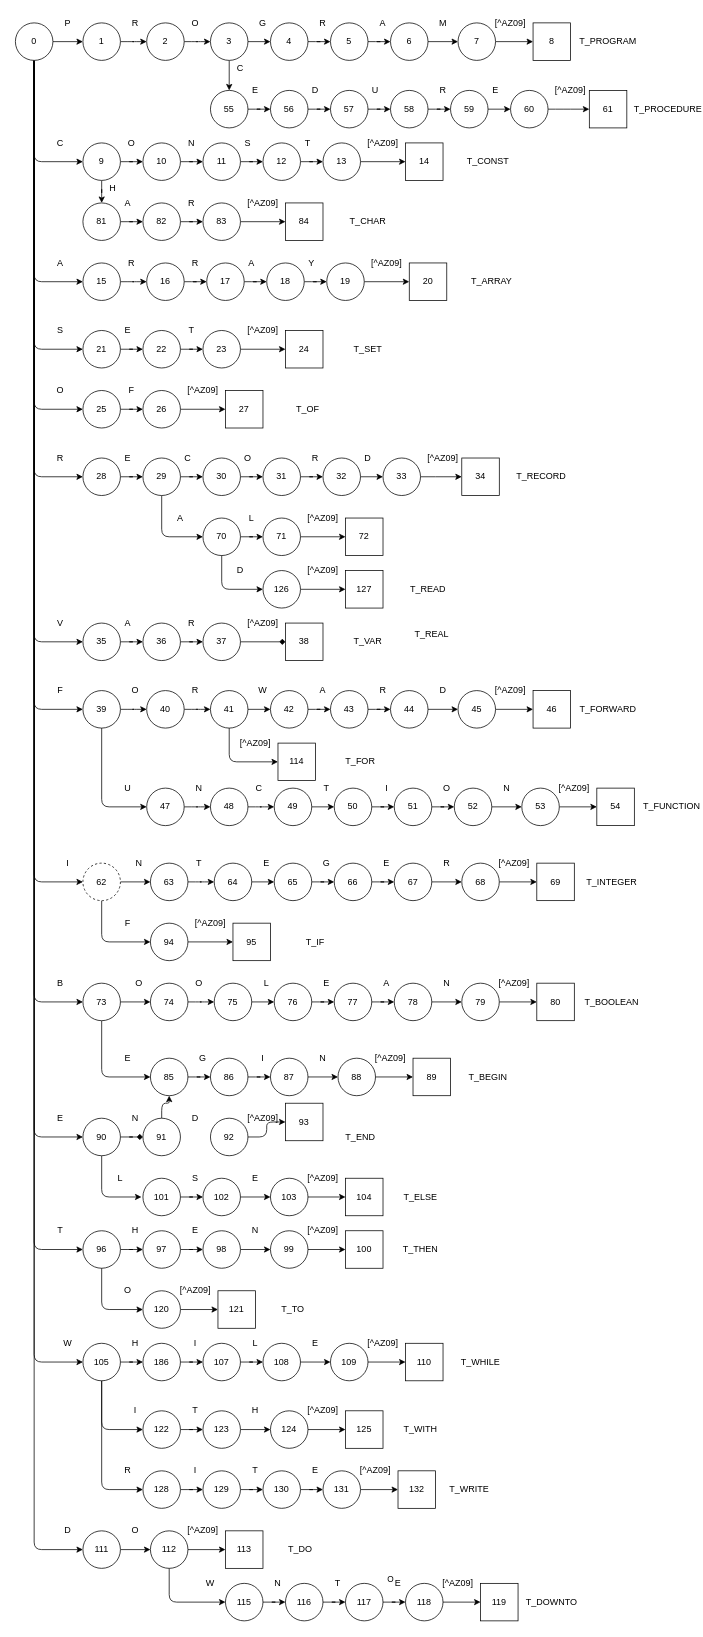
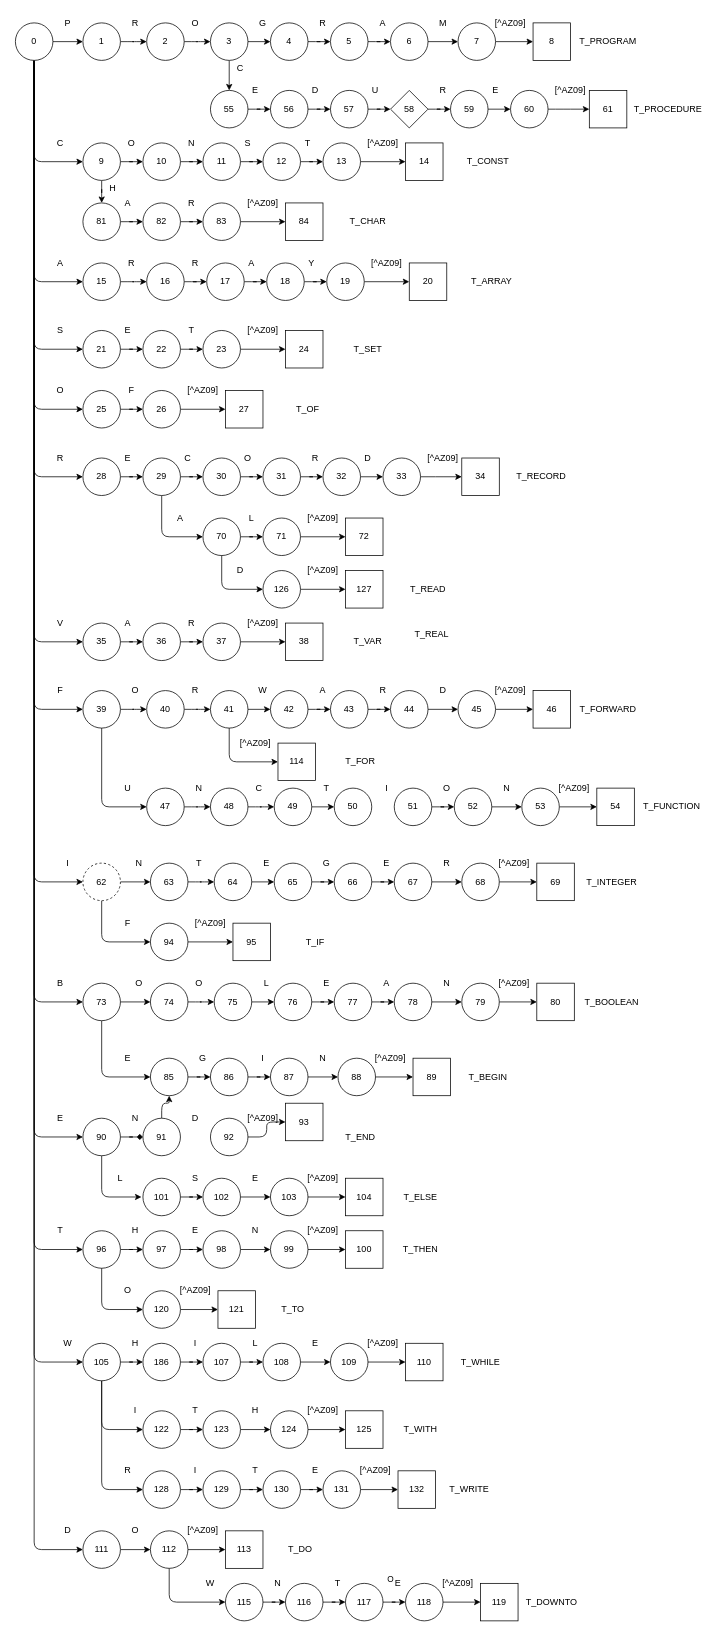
(409, 109) -> (409, 109)
(278, 642) -> (279, 642)
(381, 807) -> none
